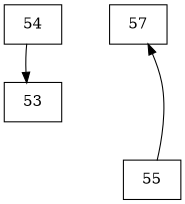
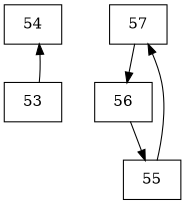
(26, 58) -> (40, 69)
none -> (123, 102)
